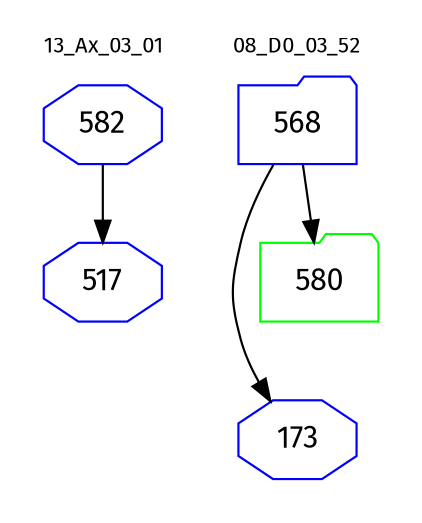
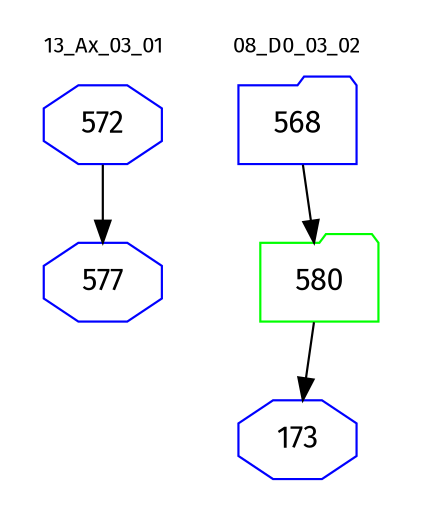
(298, 47) -> (298, 47)
(103, 125) -> (103, 125)
(235, 272) -> (310, 350)
(103, 282) -> (103, 282)
